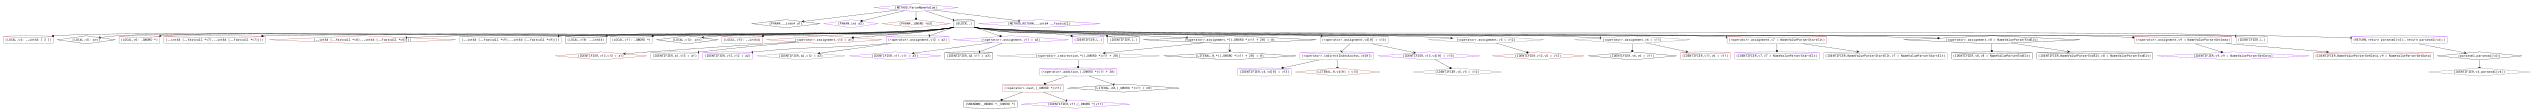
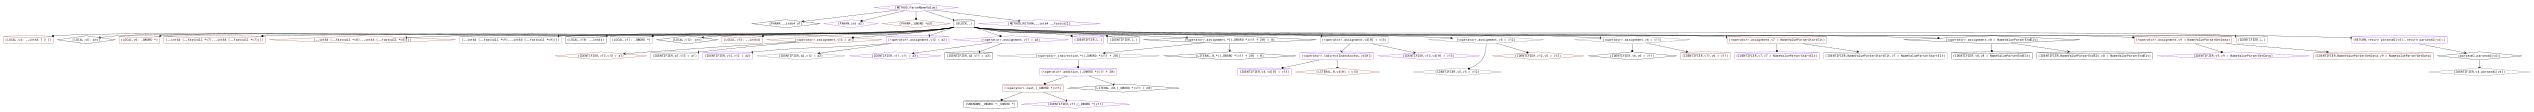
(1442, 64) -> (1482, 59)
